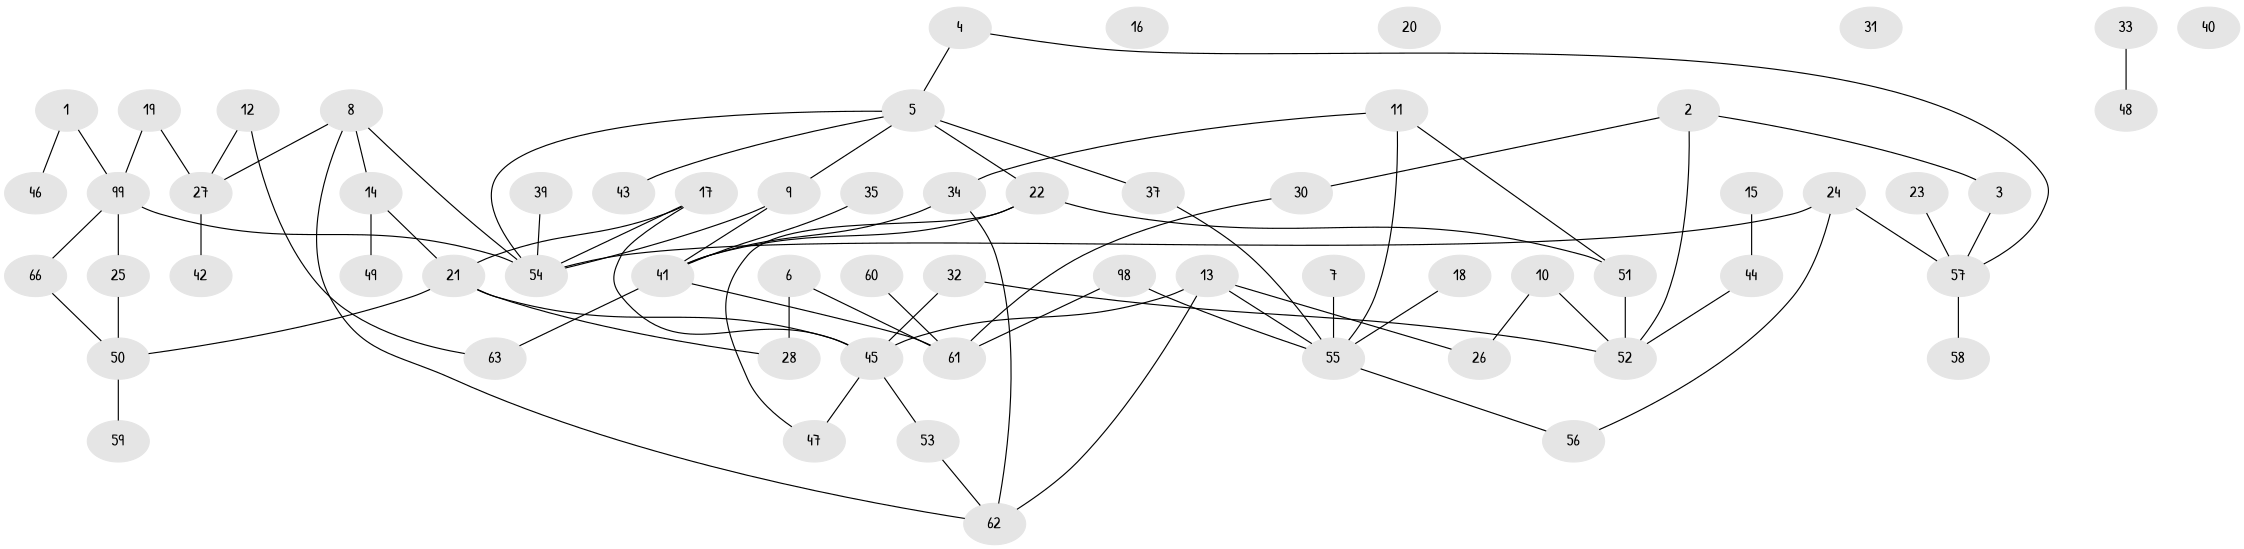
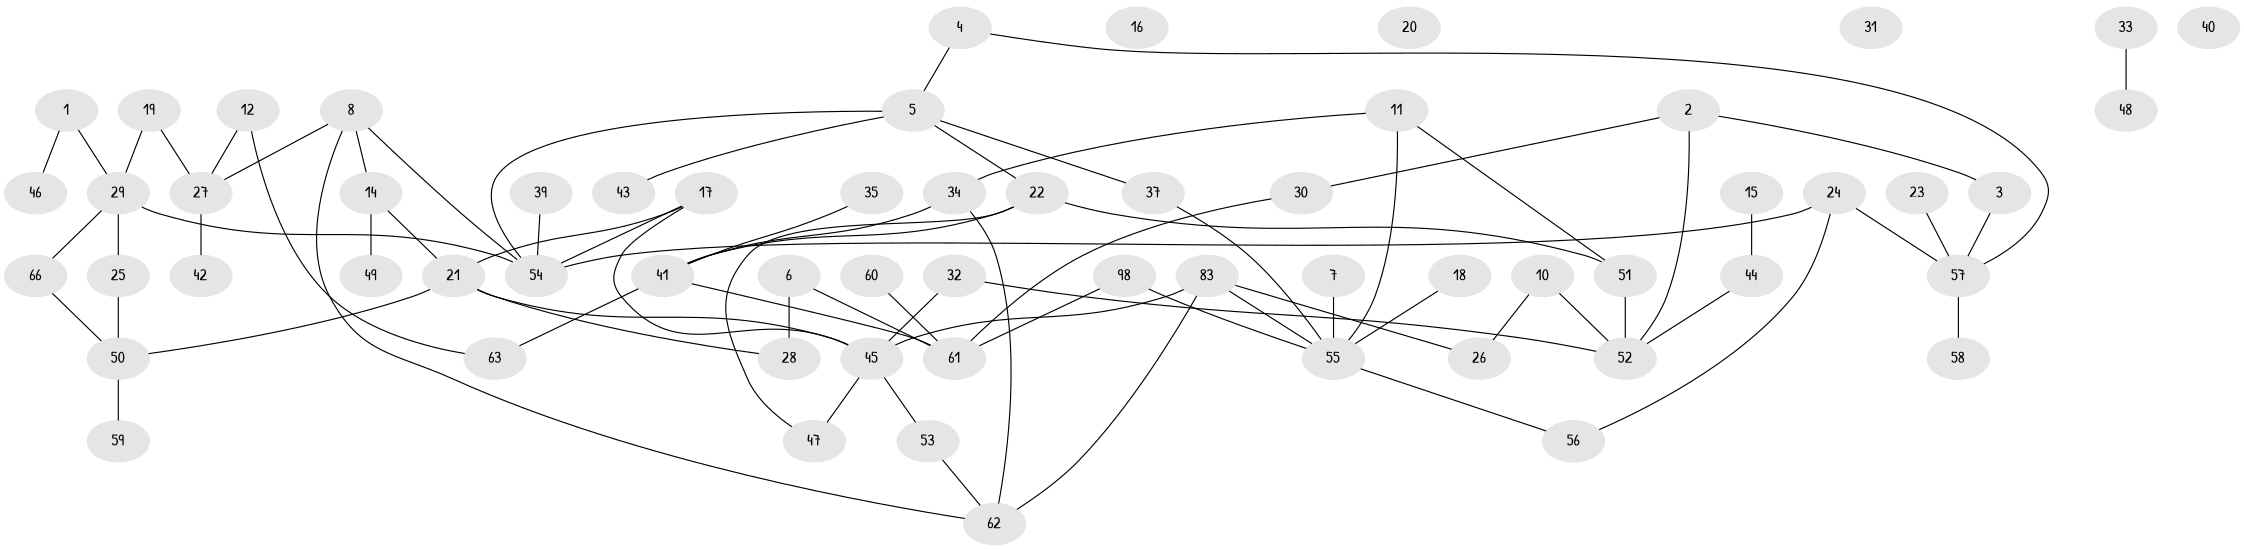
(118, 193) -> (118, 193)
(789, 193) -> none
(1207, 276) -> (1207, 276)
